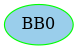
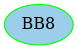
(39, 25) -> (39, 25)
